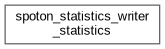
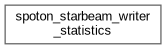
(82, 24) -> (83, 24)
